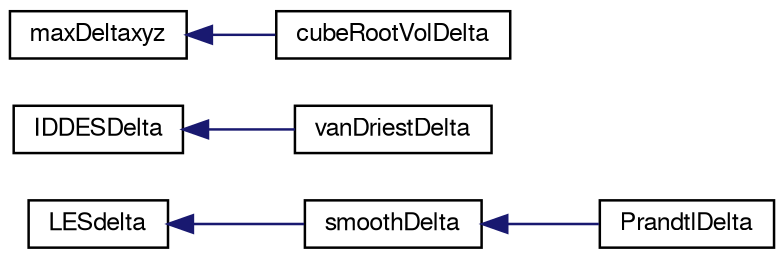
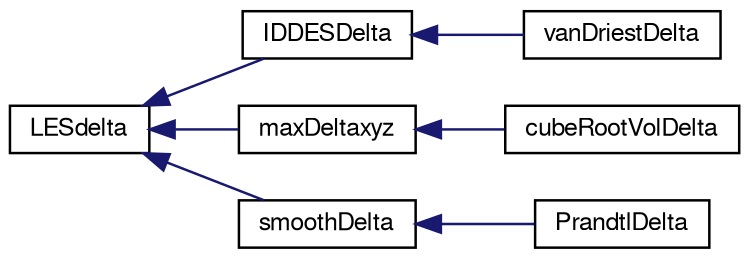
none -> (215, 78)
none -> (207, 129)
